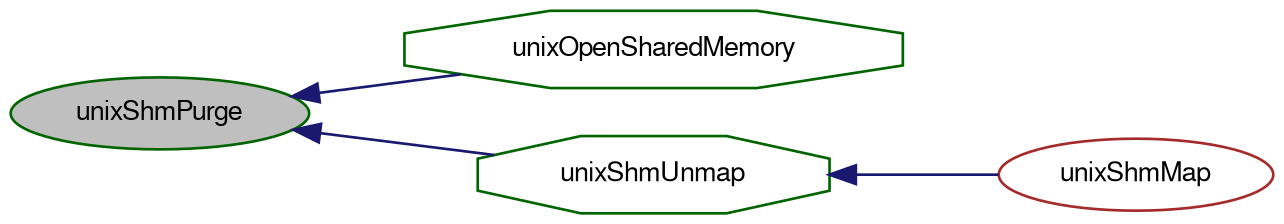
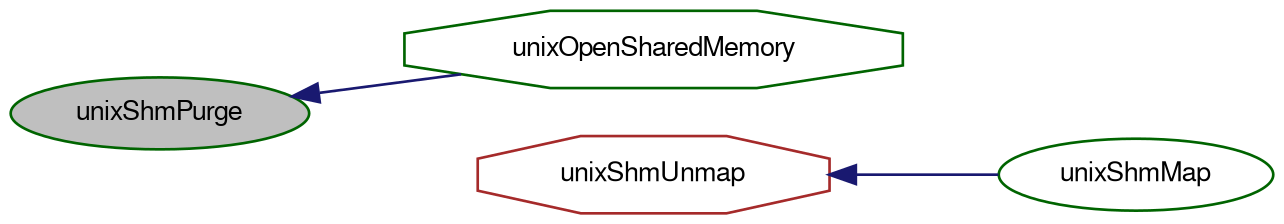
(407, 144) -> none
(654, 175) -> (654, 175)
(1136, 175) -> (1136, 175)
